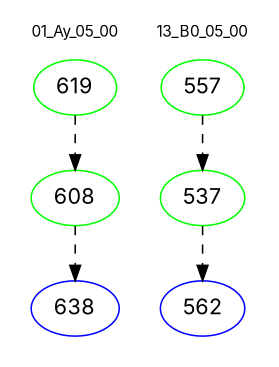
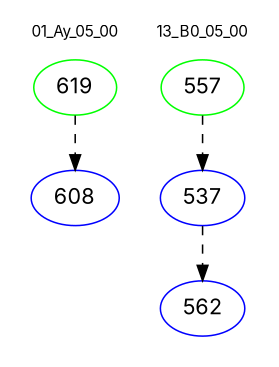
(75, 198) -> (75, 198)
(203, 198) -> (203, 198)
(75, 308) -> none
